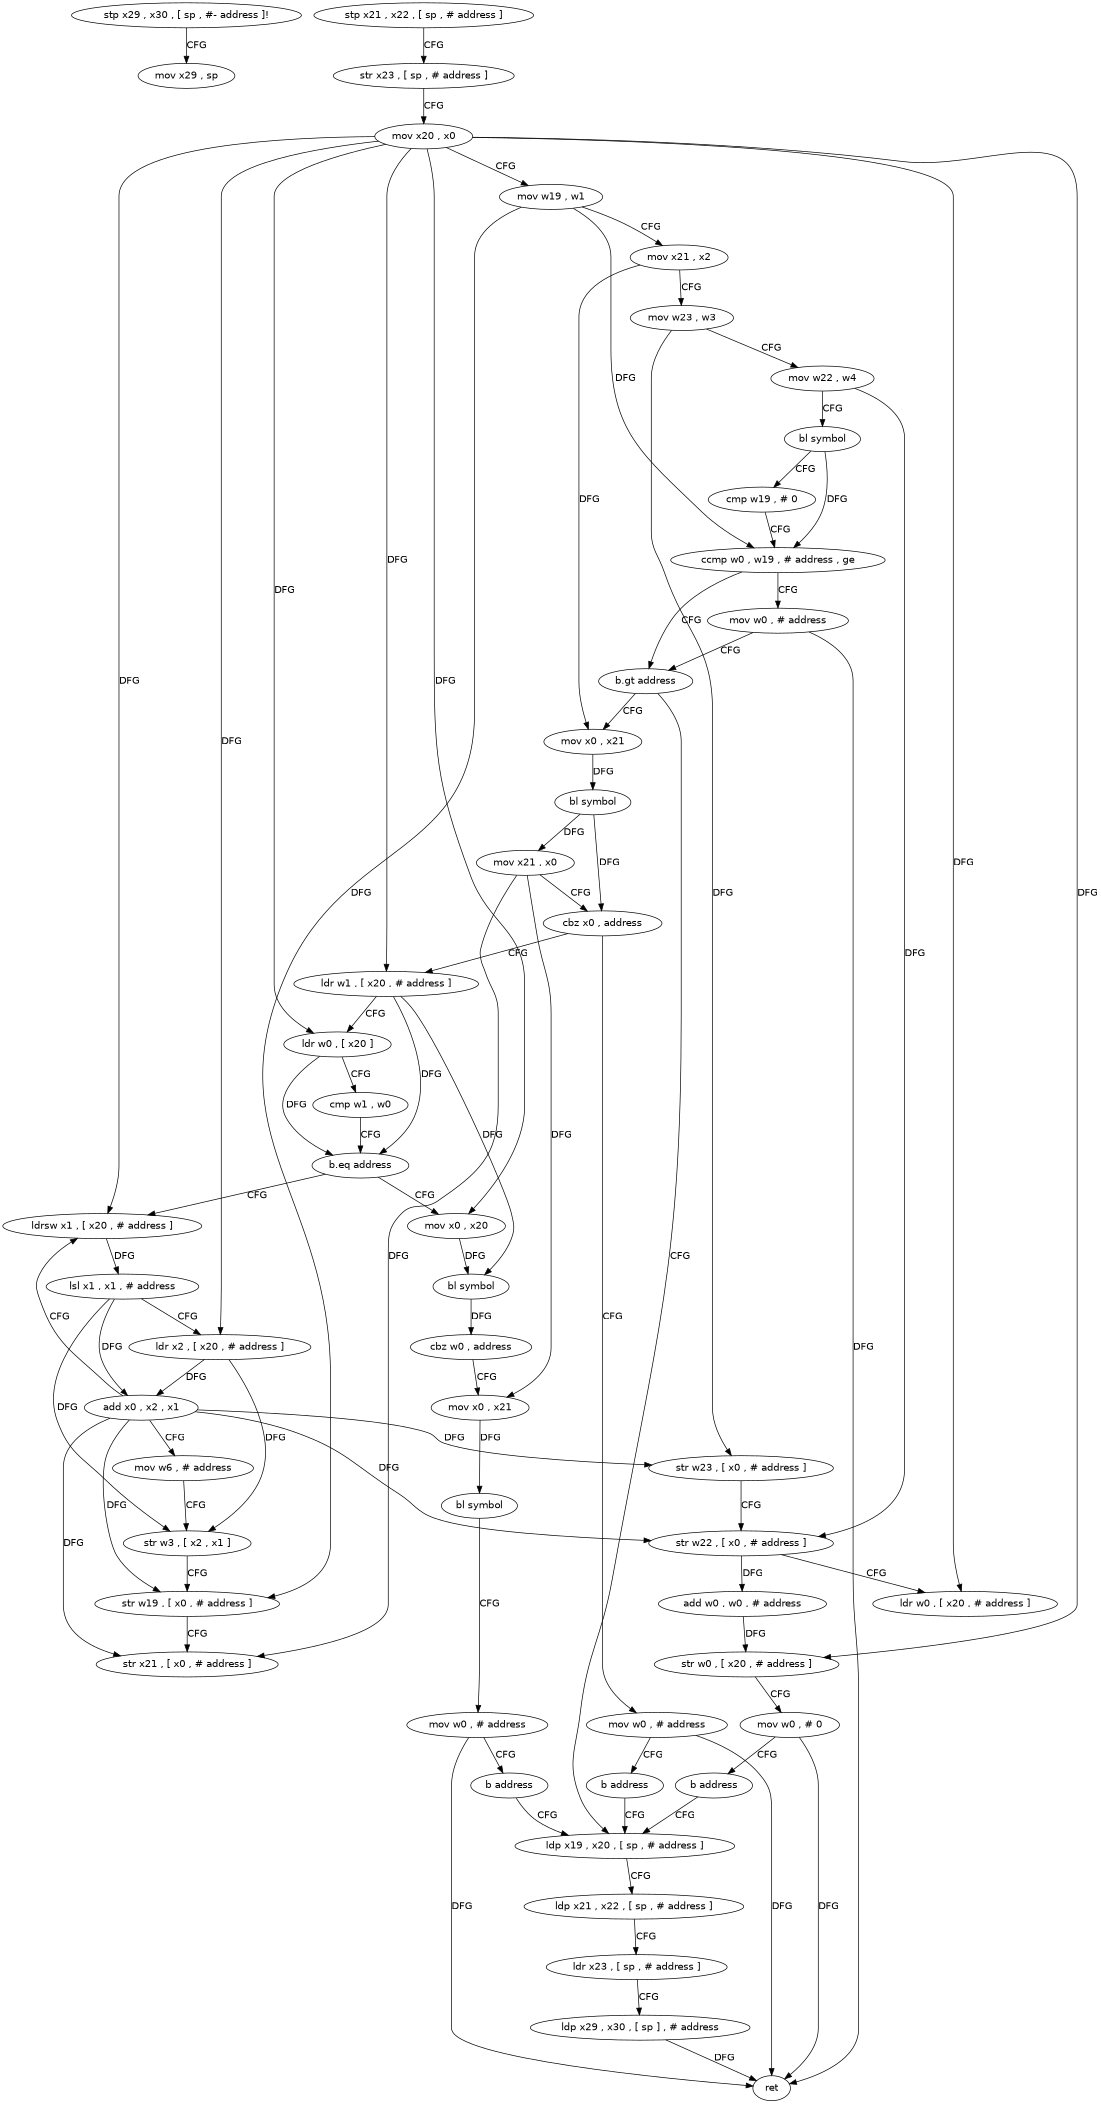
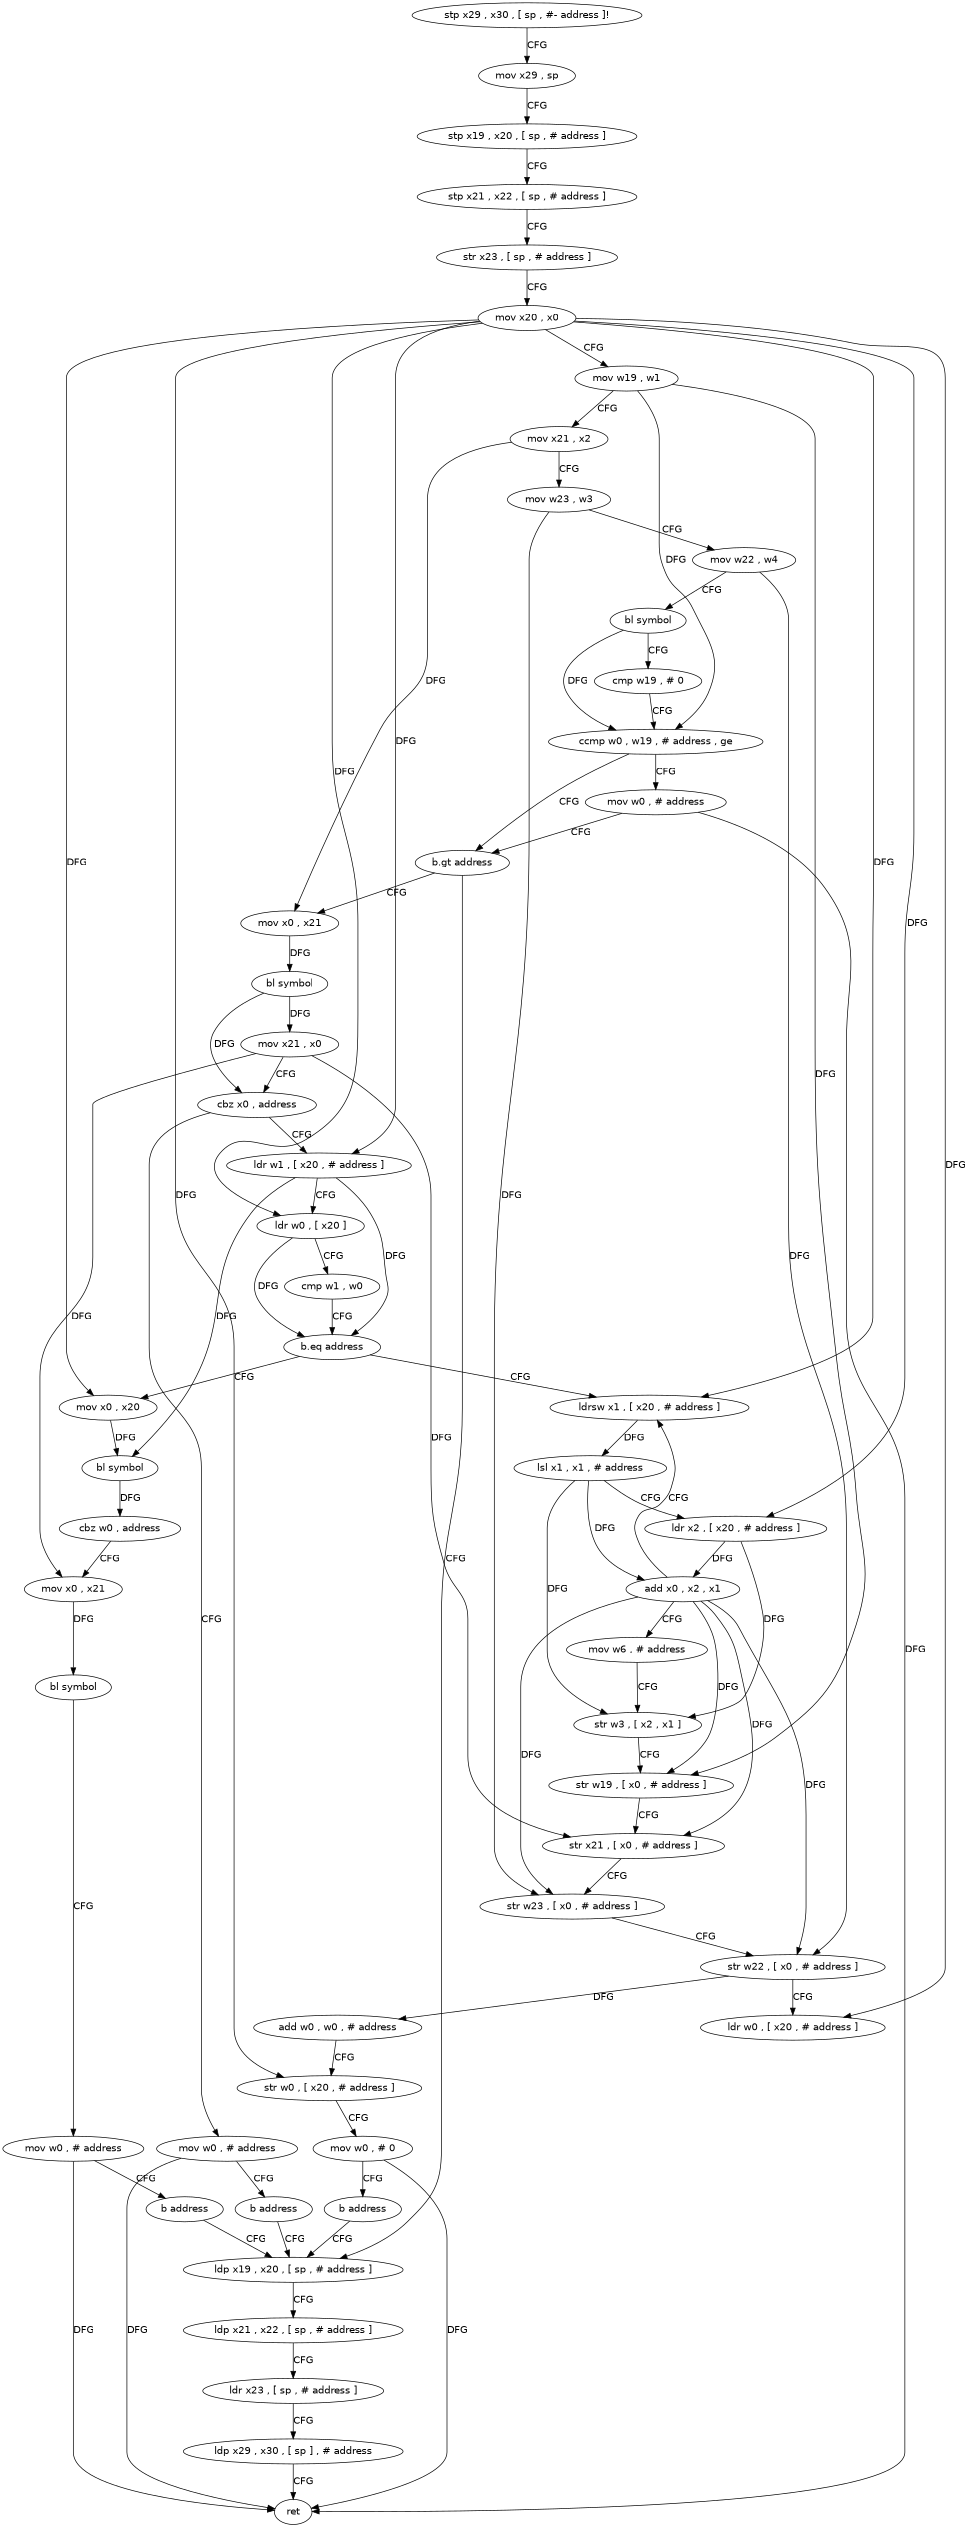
none -> (527, 136)
(756, 1634) -> (344, 2058)
none -> (605, 1874)
(724, 2058) -> (303, 2482)
